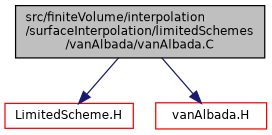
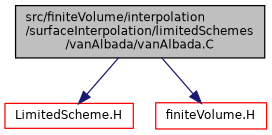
(211, 116) -> (211, 116)
